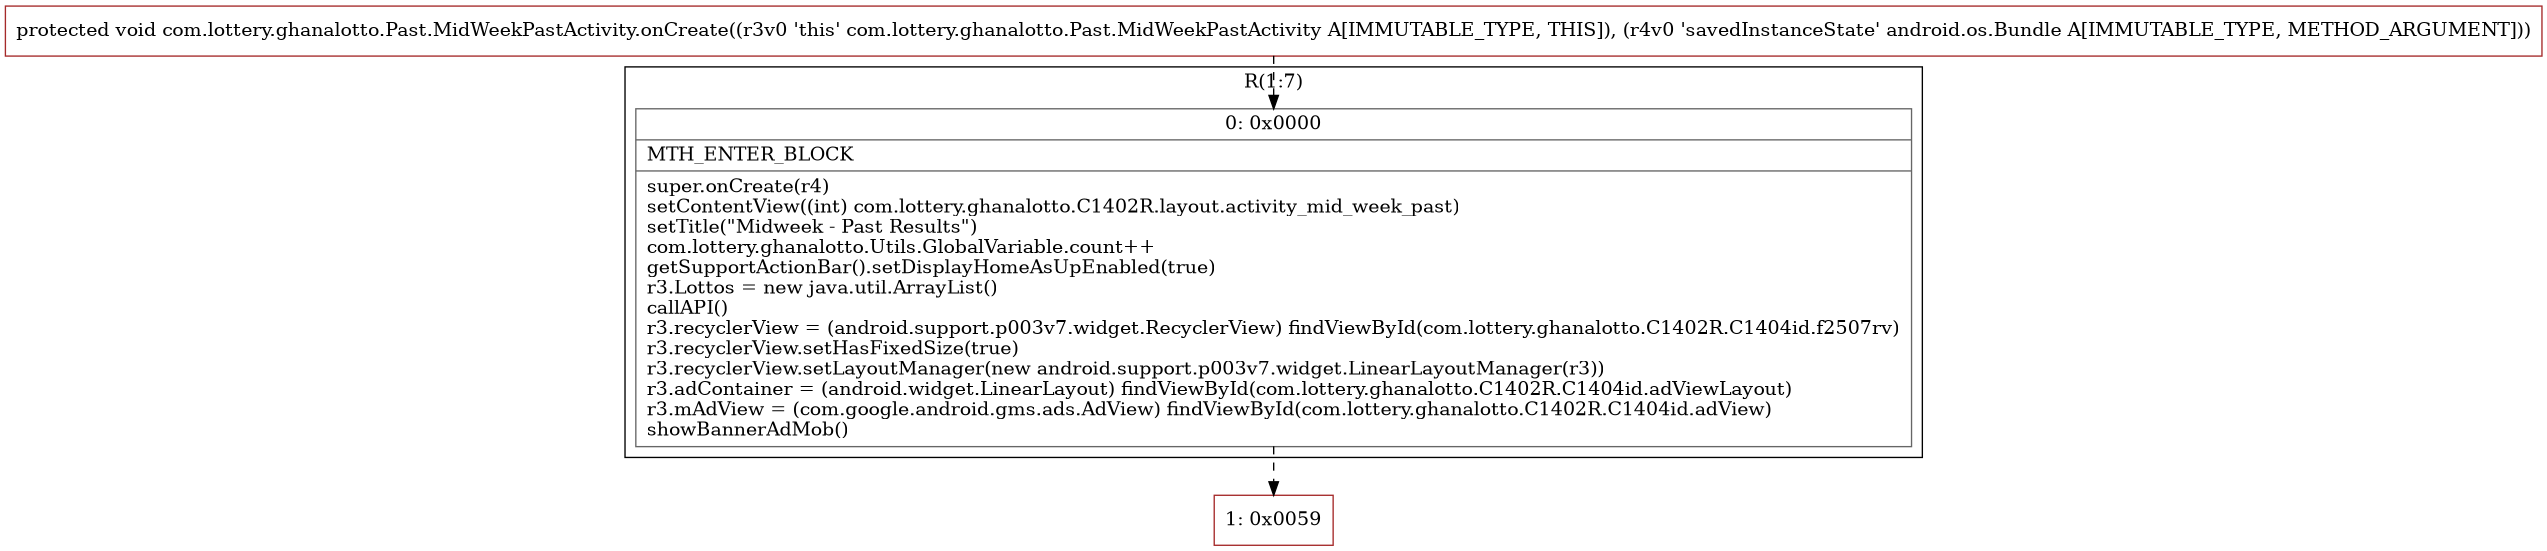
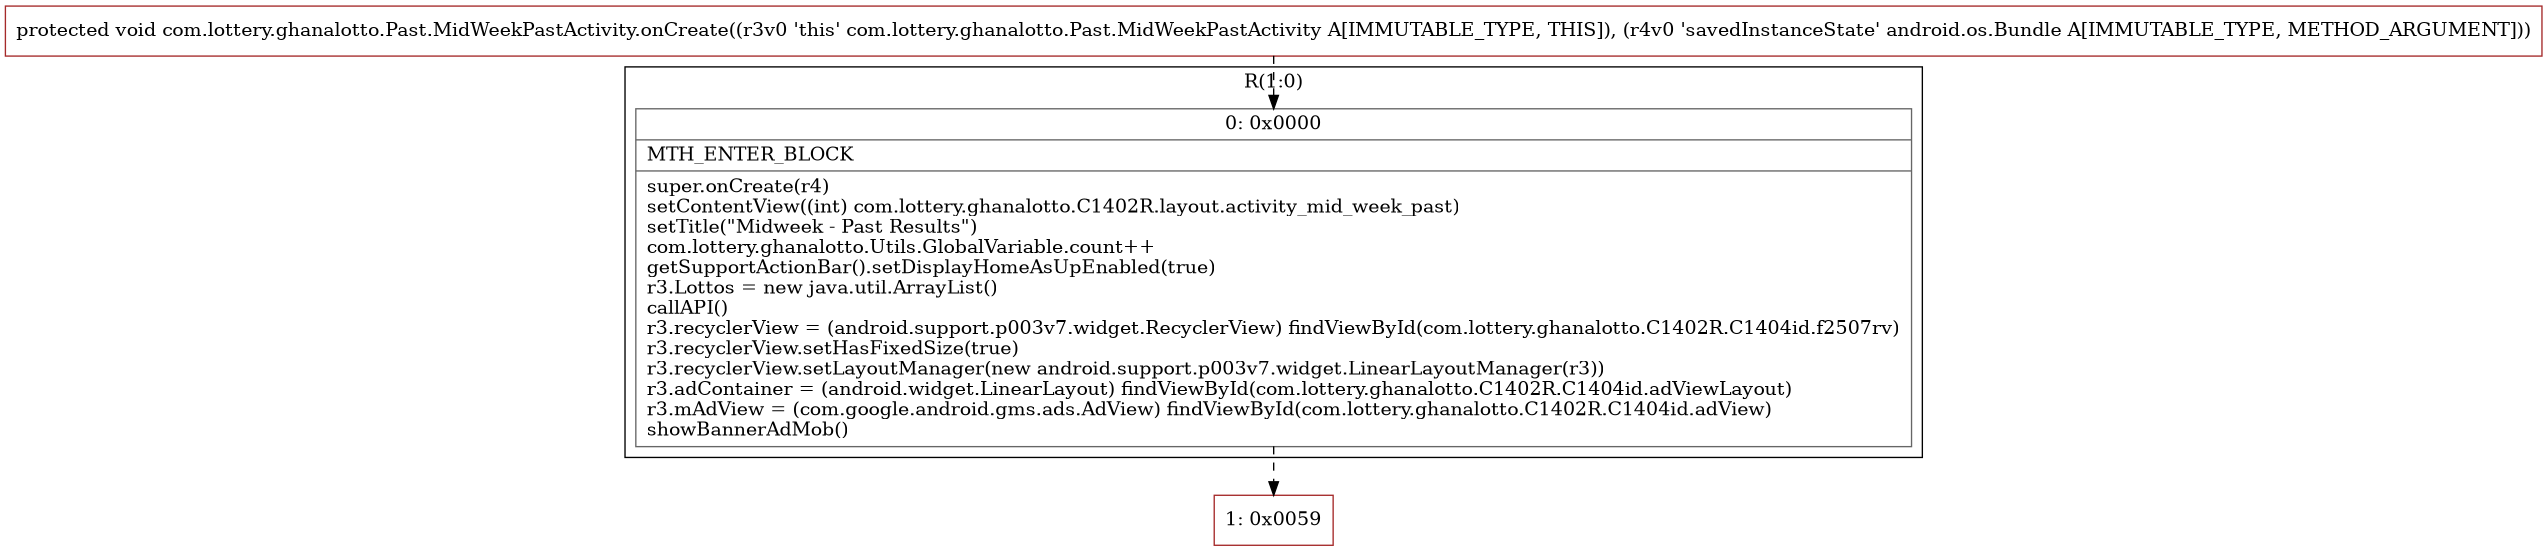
(1274, 82) -> (1274, 82)
